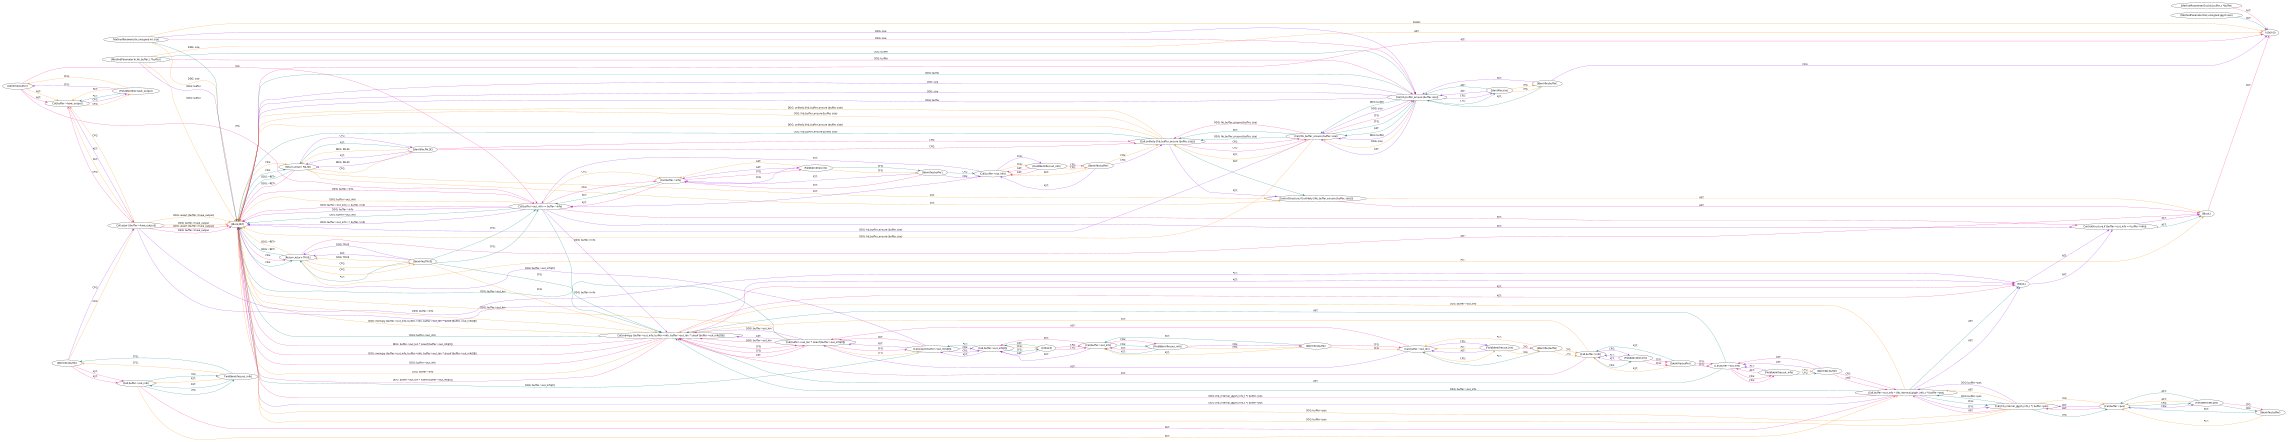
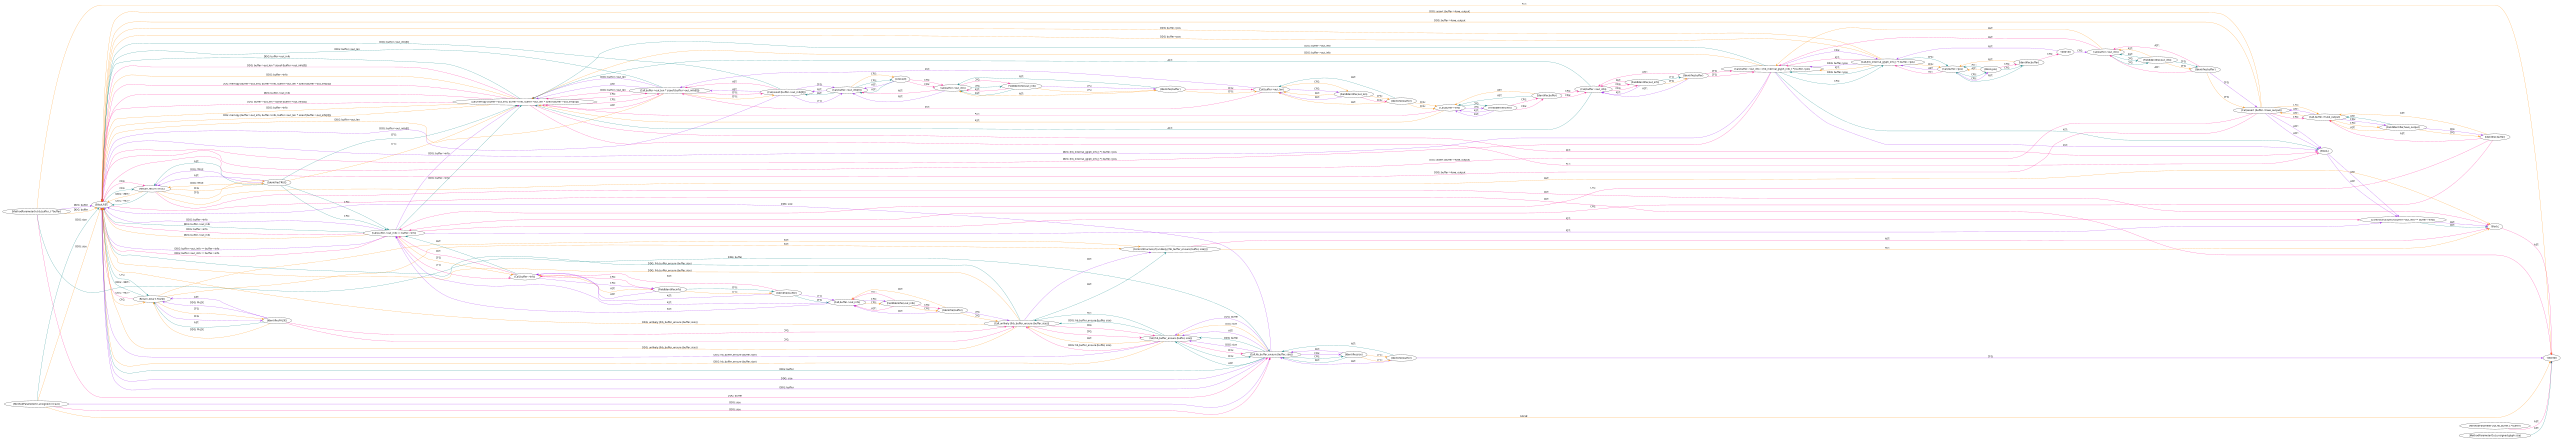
none -> (2065, 52)
(2207, 403) -> (1991, 69)
